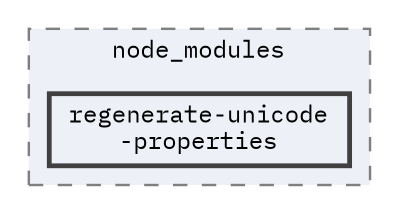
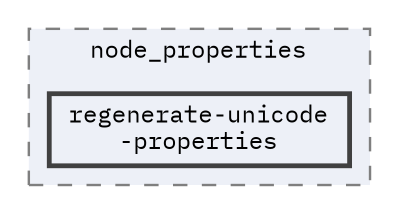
(199, 52) -> (199, 52)
